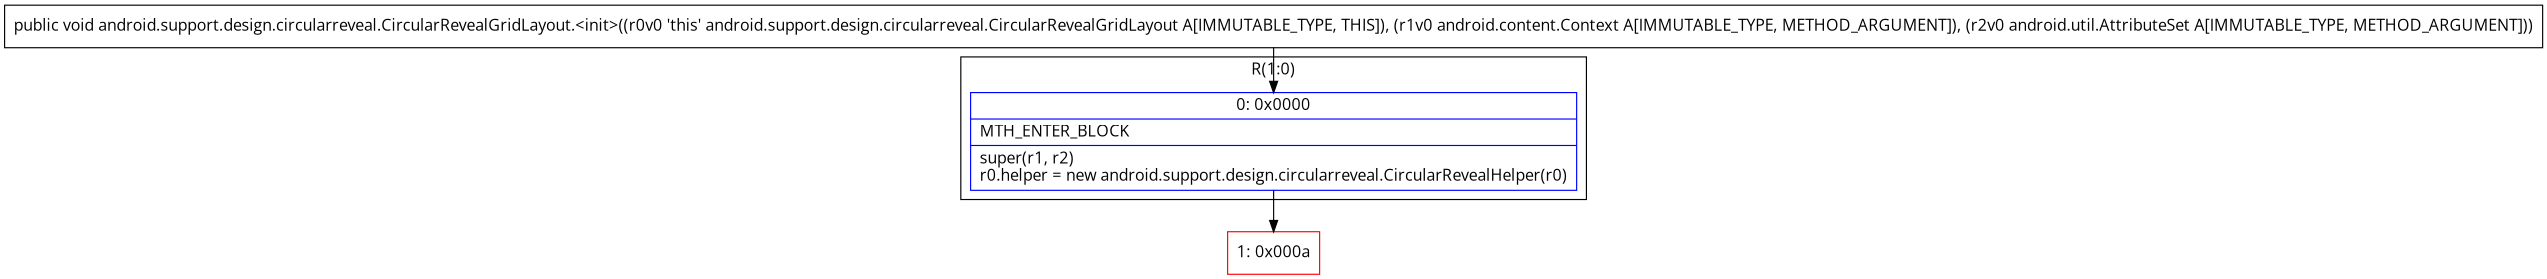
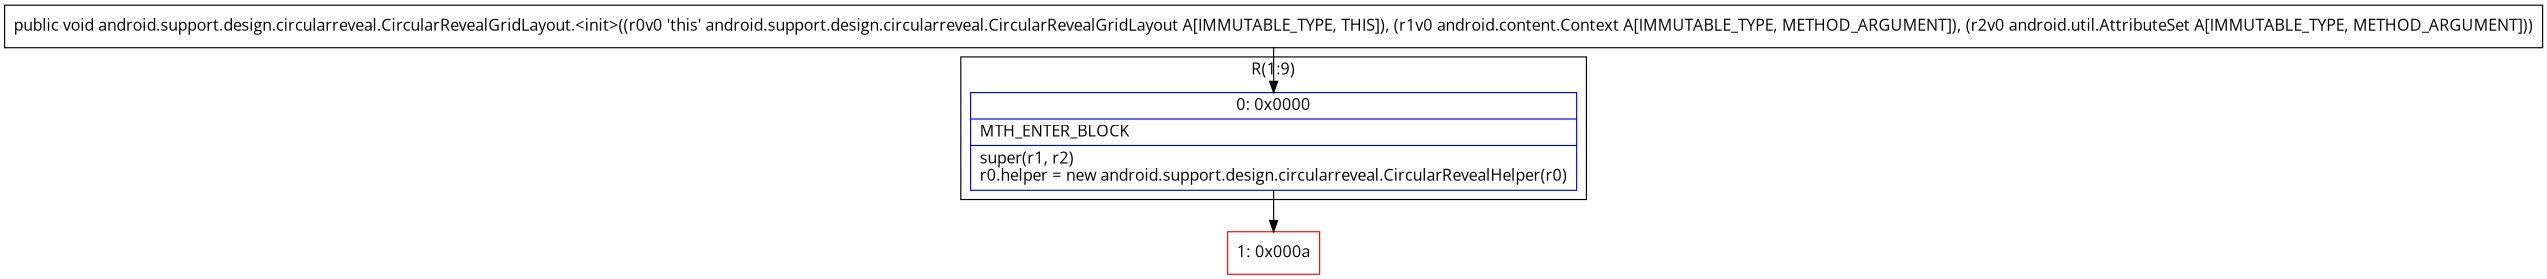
(1274, 70) -> (1274, 70)
